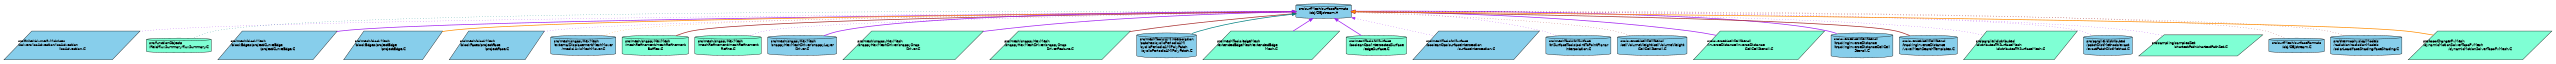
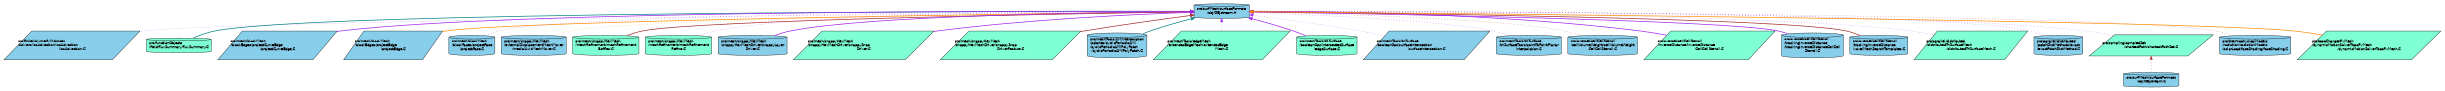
(742, 13) -> (566, 16)
(1821, 13) -> (2151, 66)
(1301, 26) -> (1222, 26)
(497, 45) -> (472, 45)
